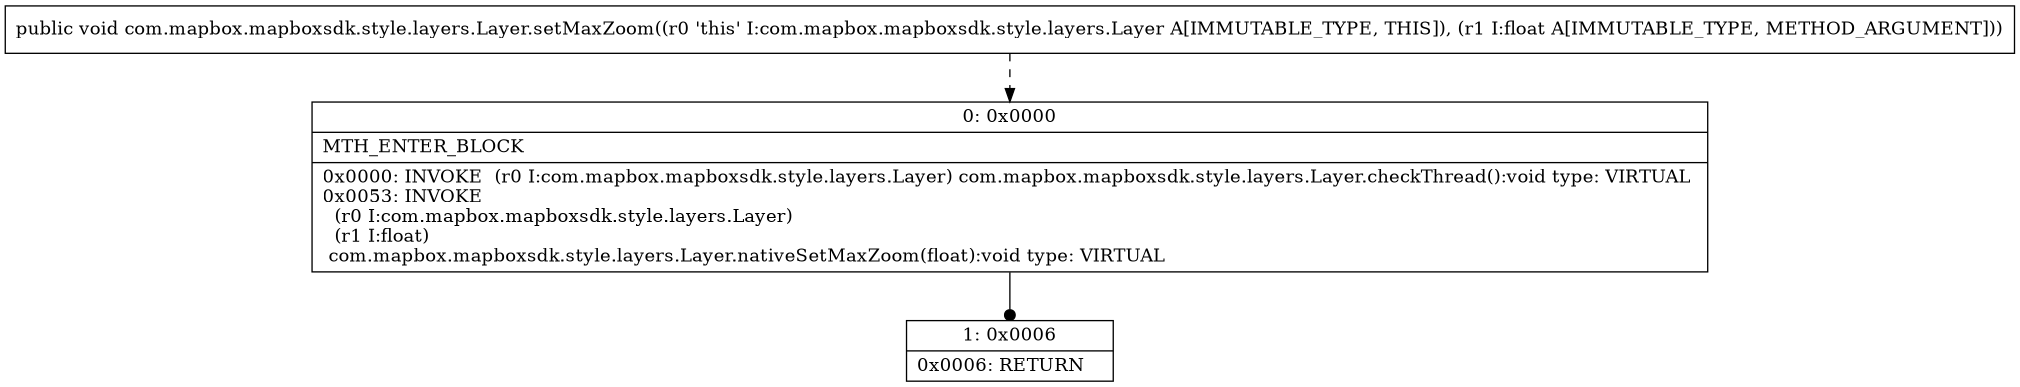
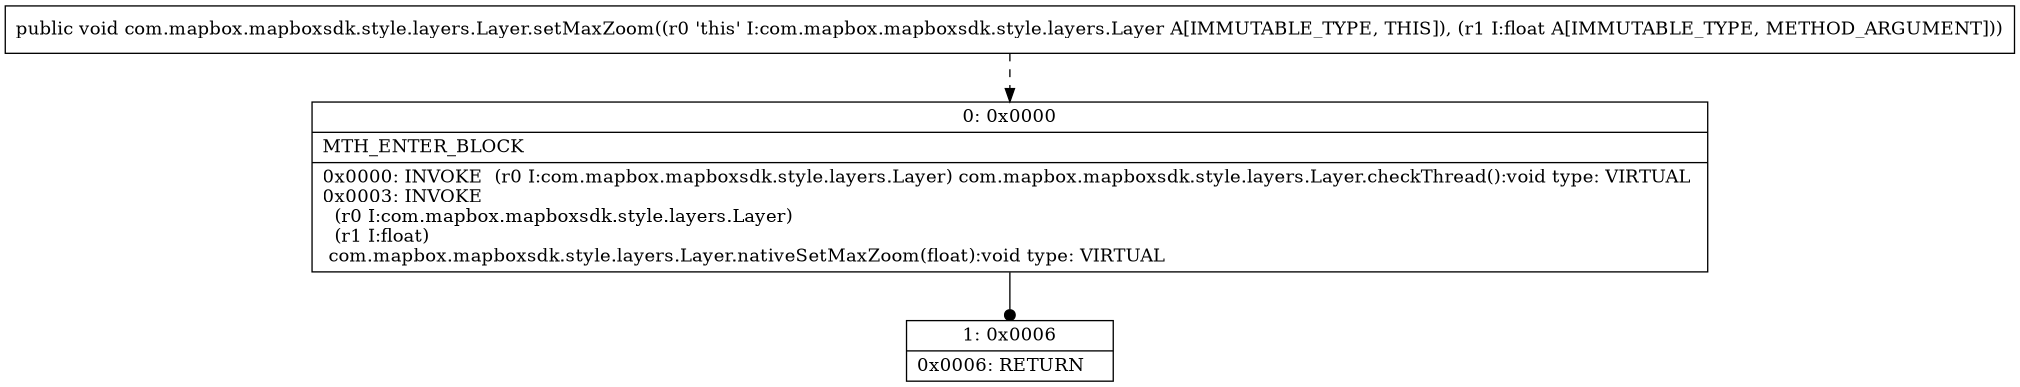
(409, 197) -> (409, 197)
